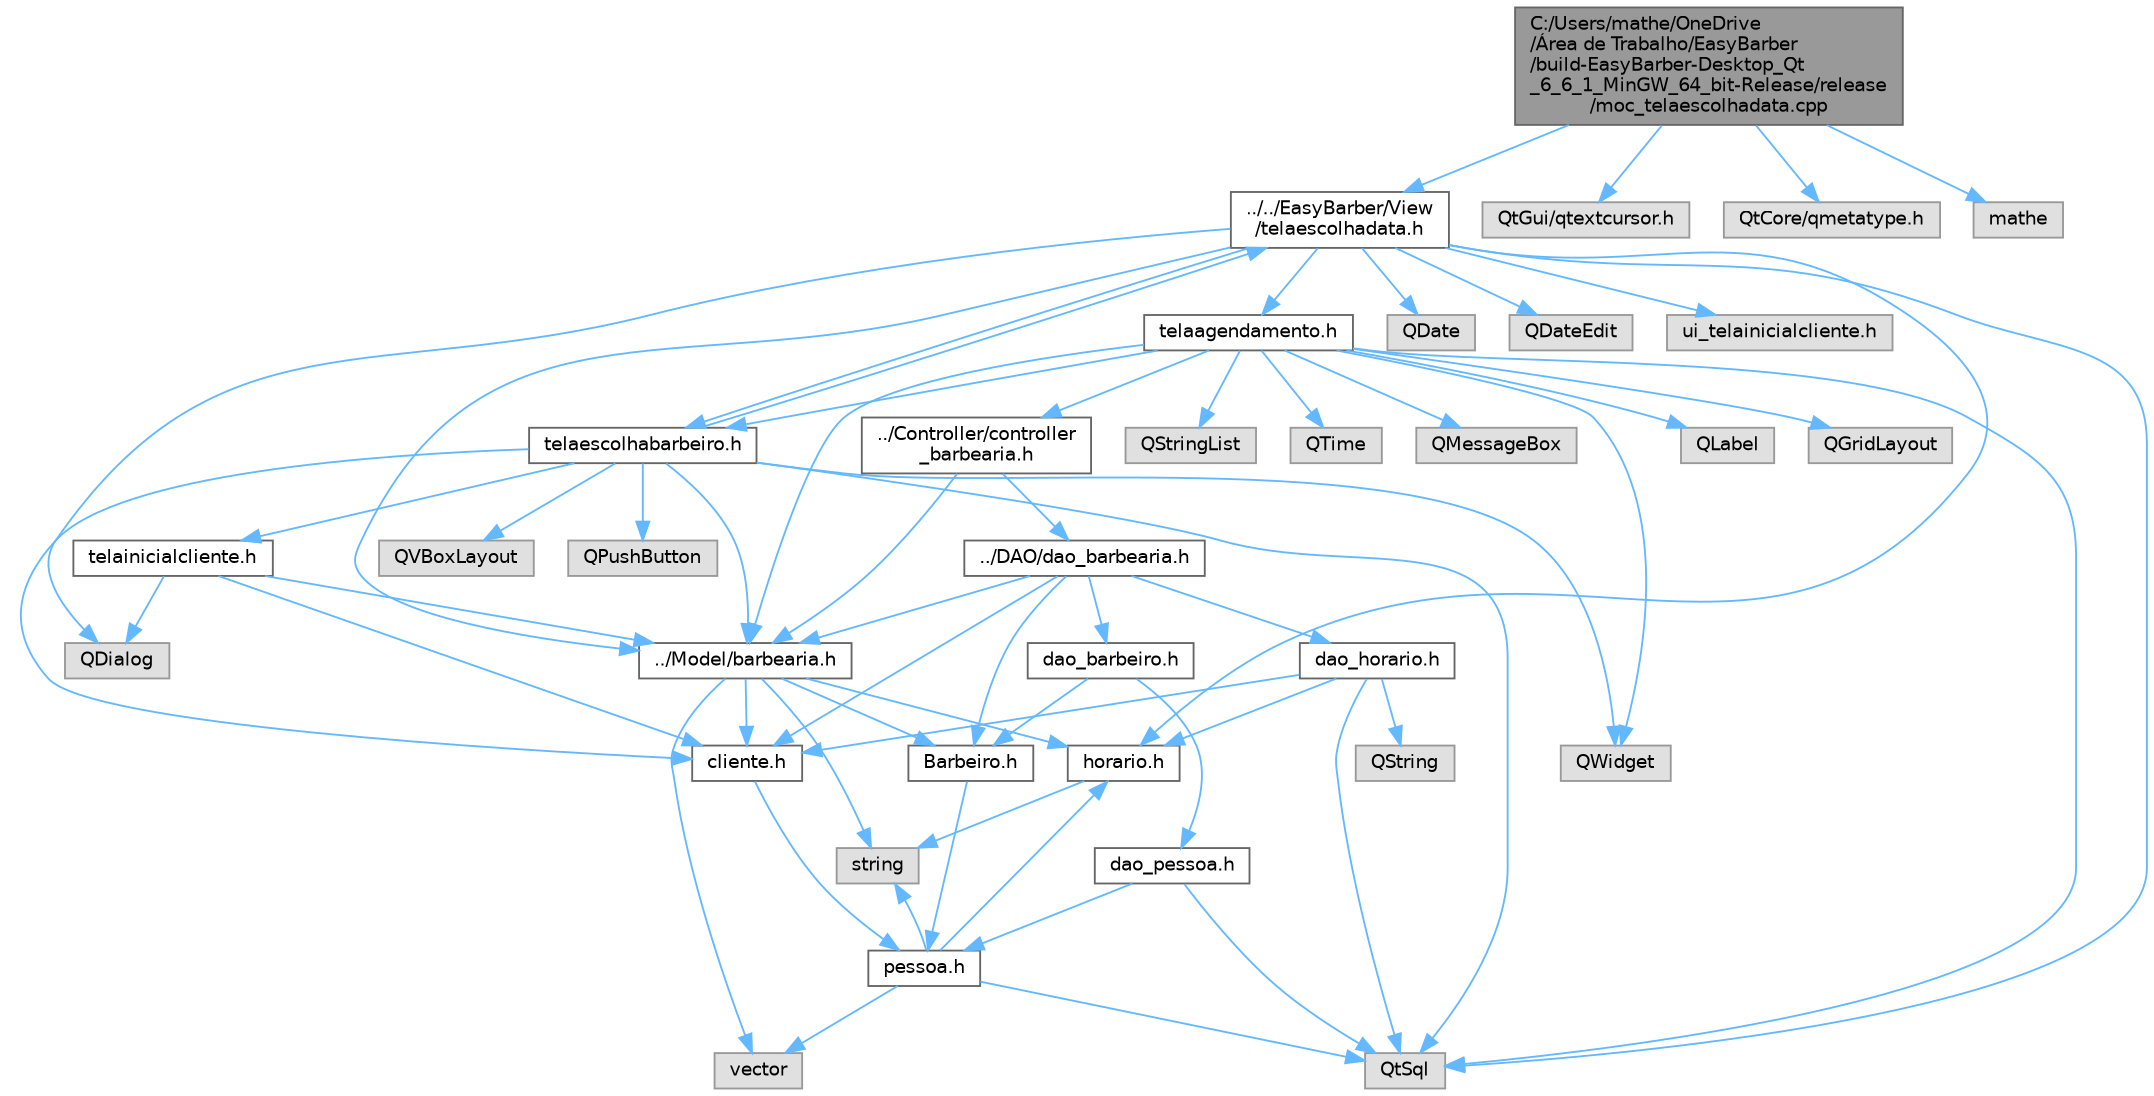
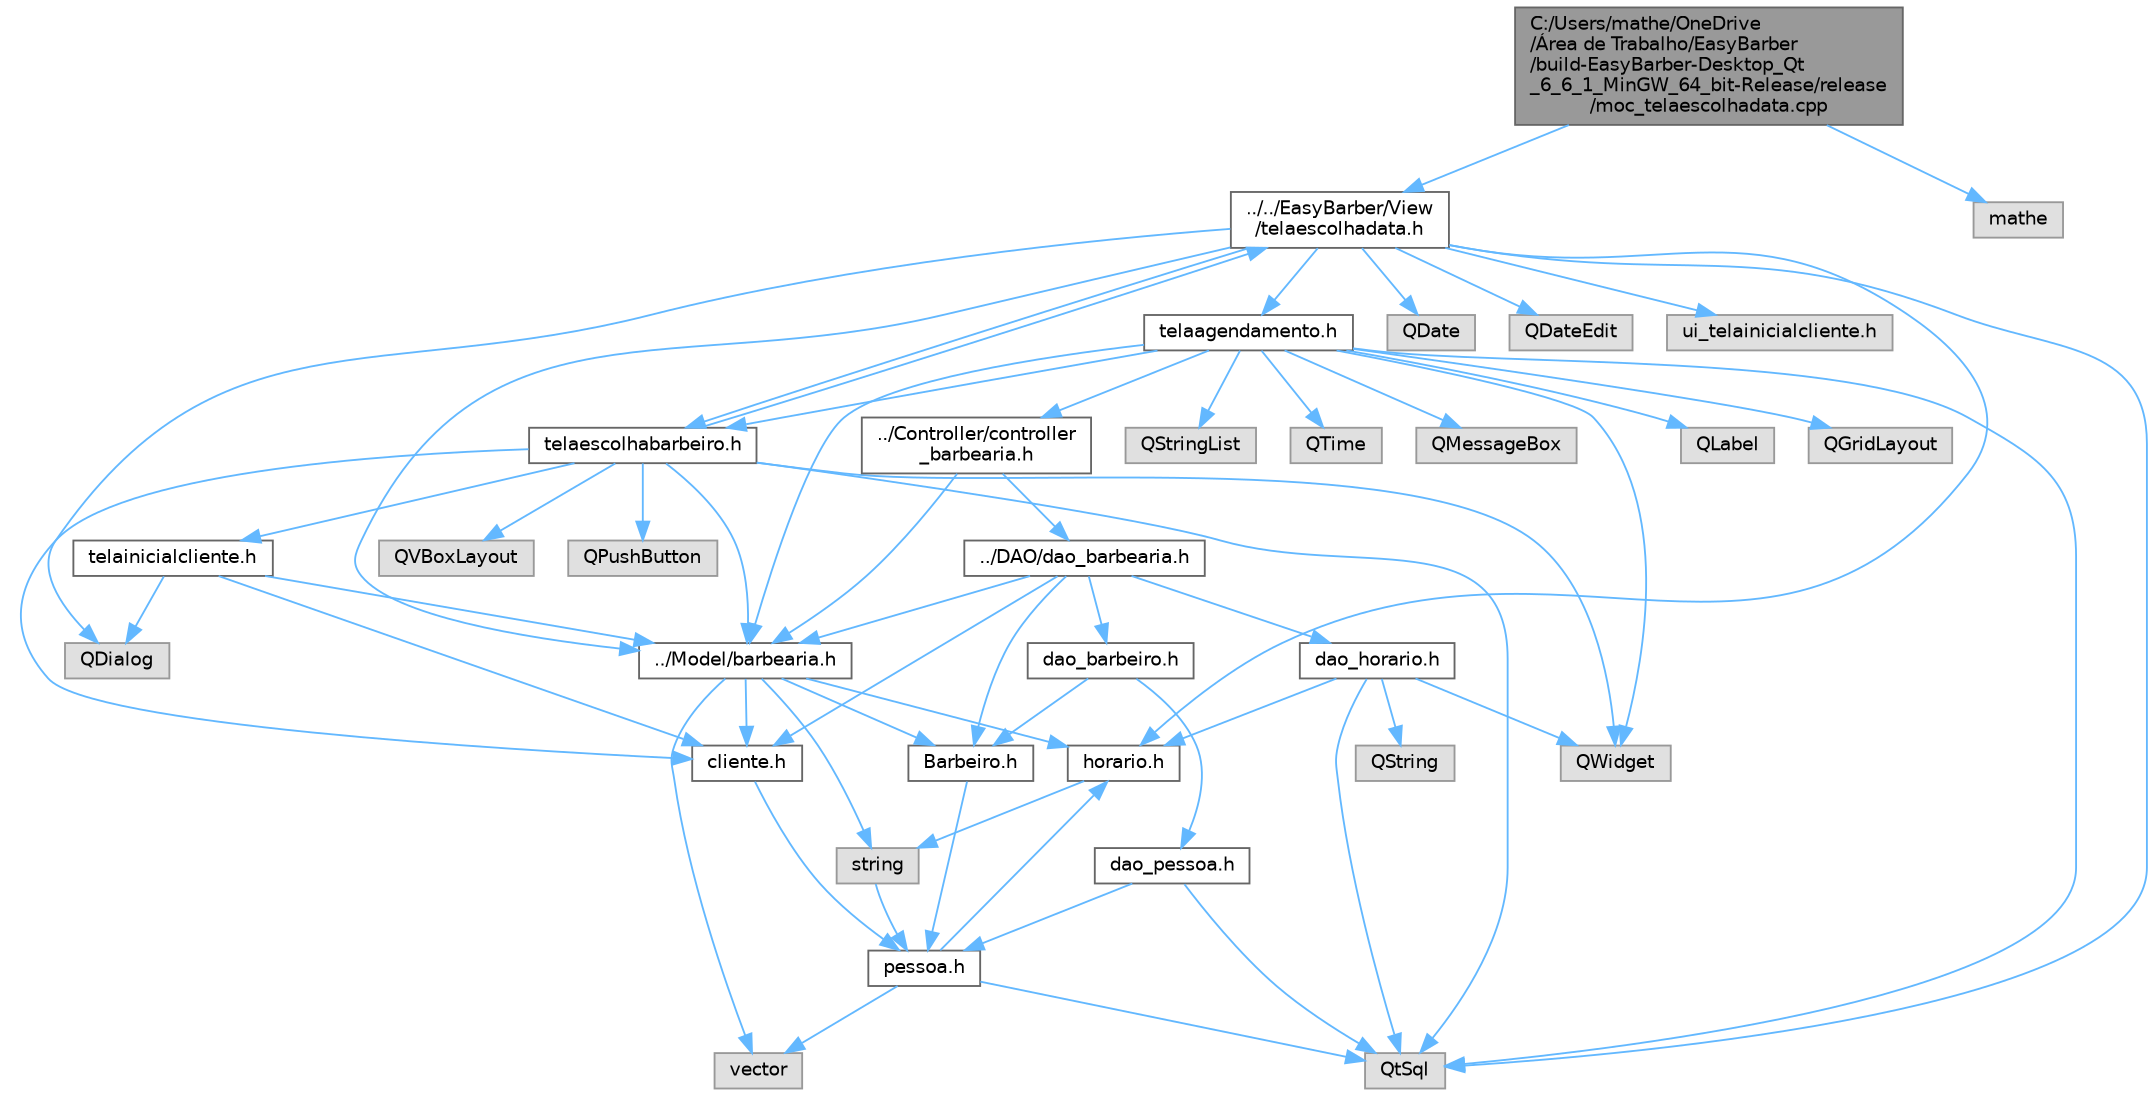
(1586, 220) -> none
(1832, 220) -> none
(1060, 712) -> (1487, 708)
(917, 925) -> (885, 910)
